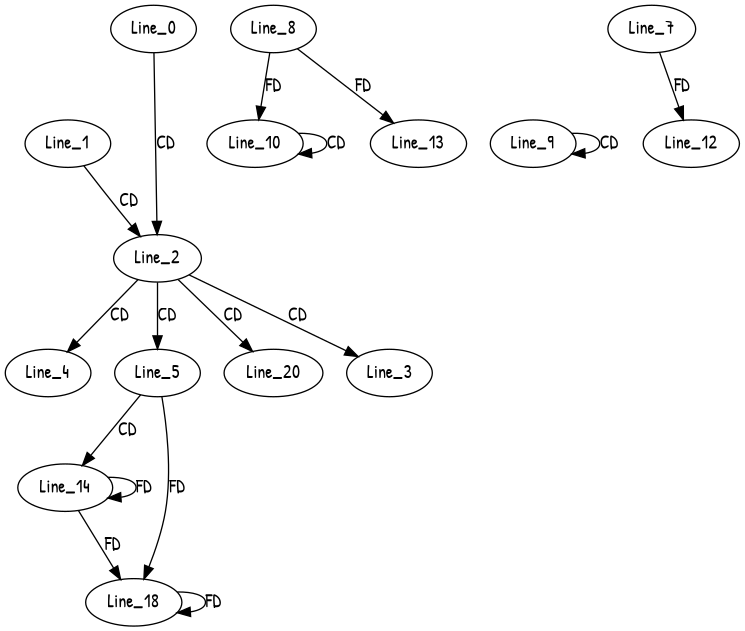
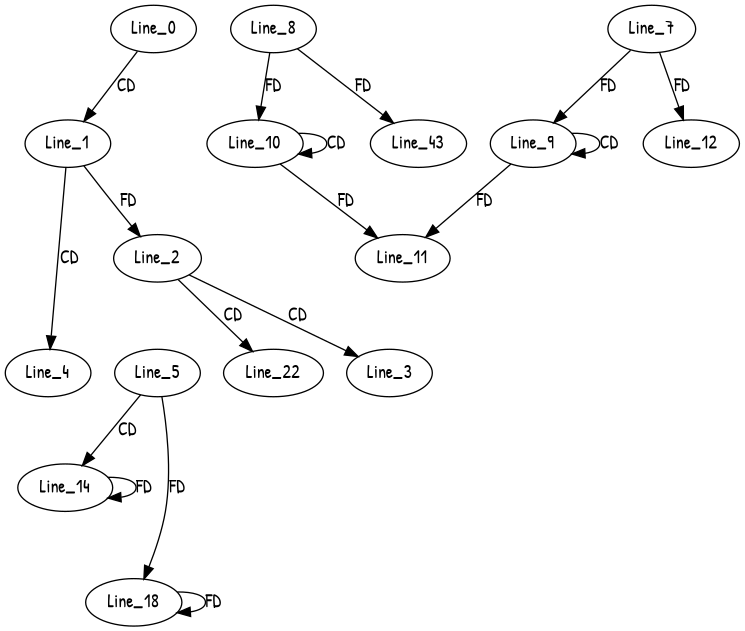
none -> (597, 82)
(155, 137) -> (115, 81)
(418, 144) -> (418, 144)
(129, 201) -> (129, 201)
none -> (403, 258)
(158, 309) -> none
(107, 311) -> (59, 252)
(273, 373) -> (273, 373)
(96, 539) -> none
